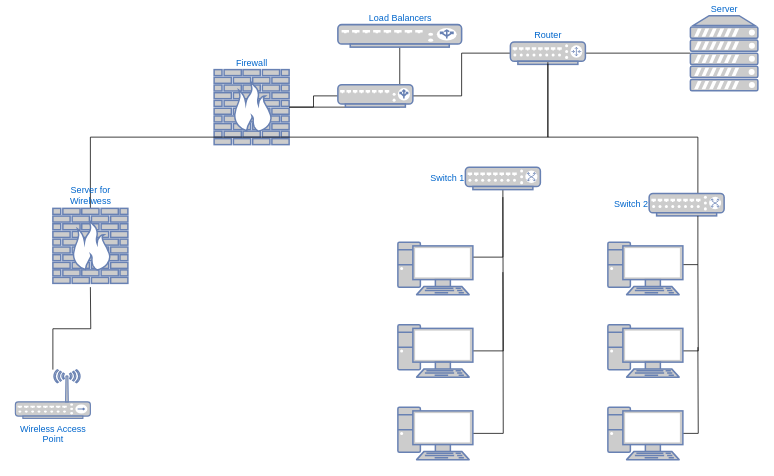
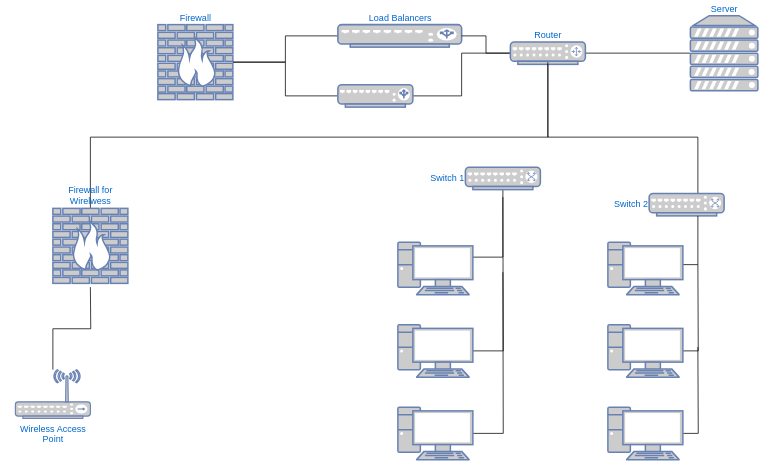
none -> (481, 36)
(252, 107) -> (195, 62)
(91, 195) -> (91, 195)
